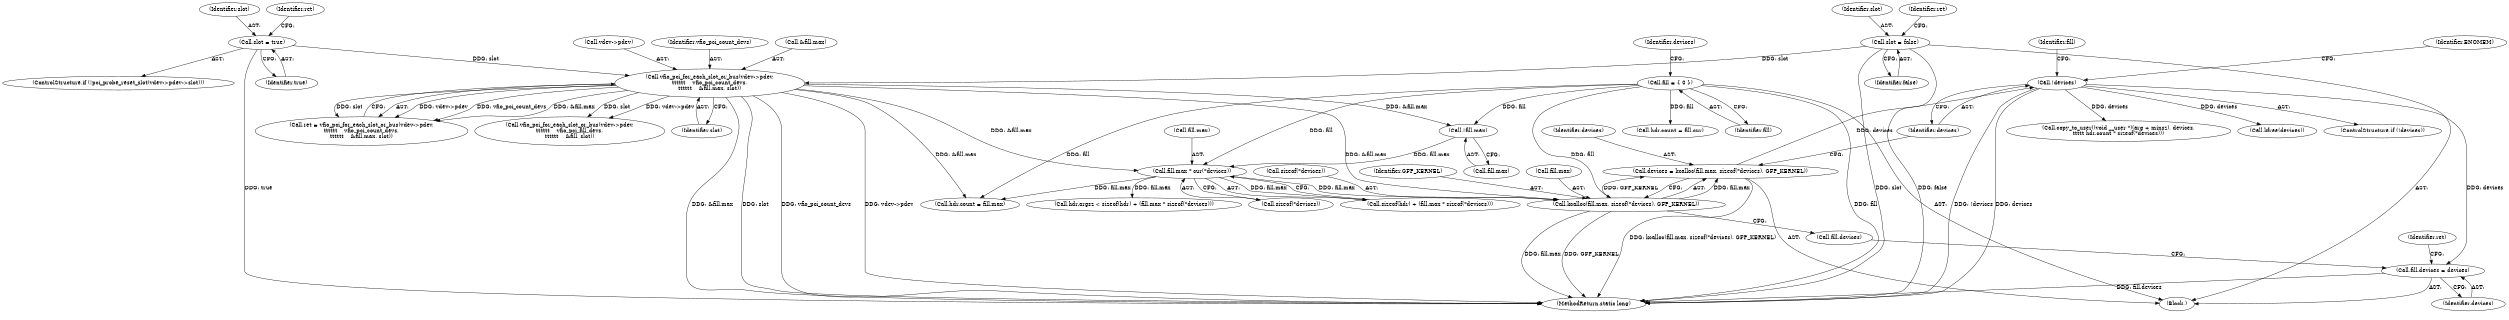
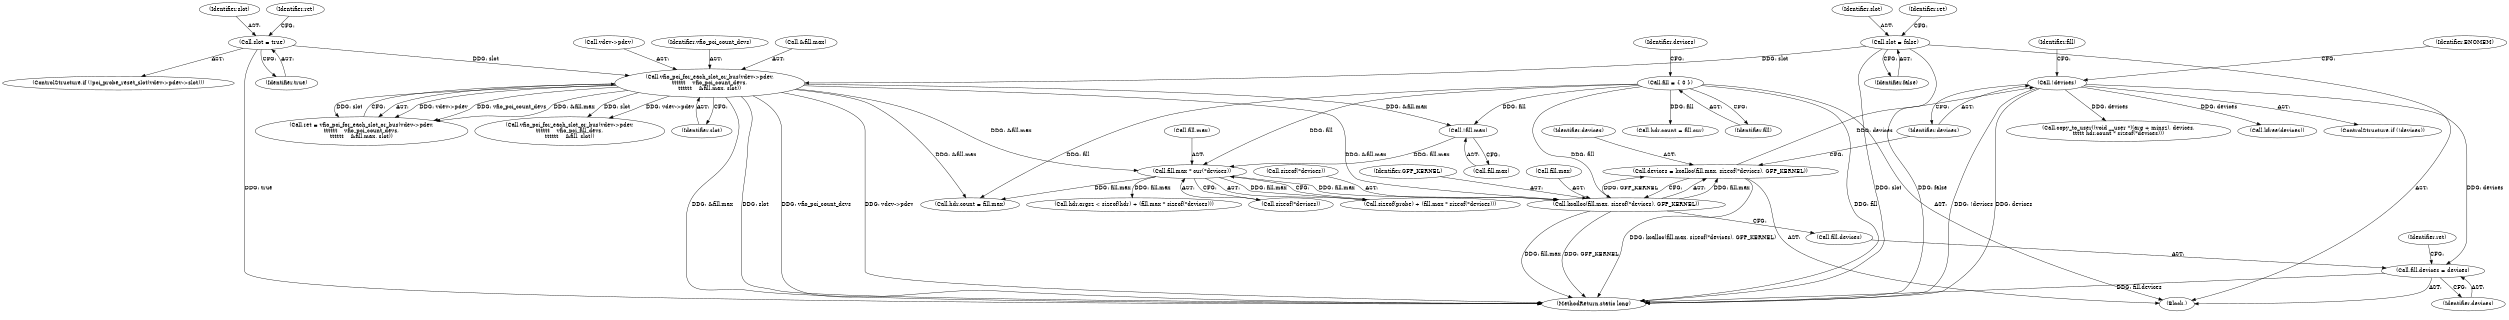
(1430, 205) -> (1430, 205)
(2179, 254) -> (2179, 254)
